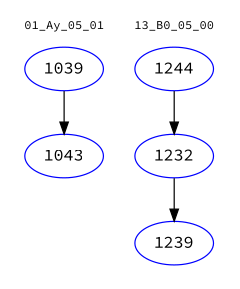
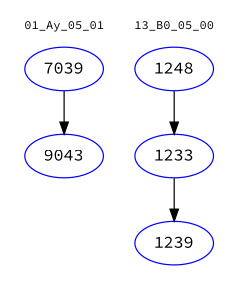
(64, 69) -> (64, 69)
(174, 69) -> (174, 69)
(64, 156) -> (64, 156)
(174, 156) -> (174, 156)
